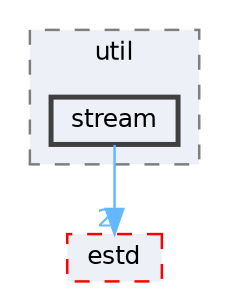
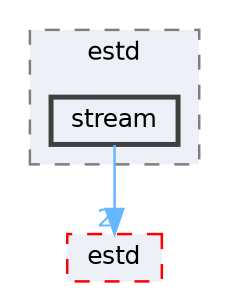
(115, 54) -> (115, 54)
